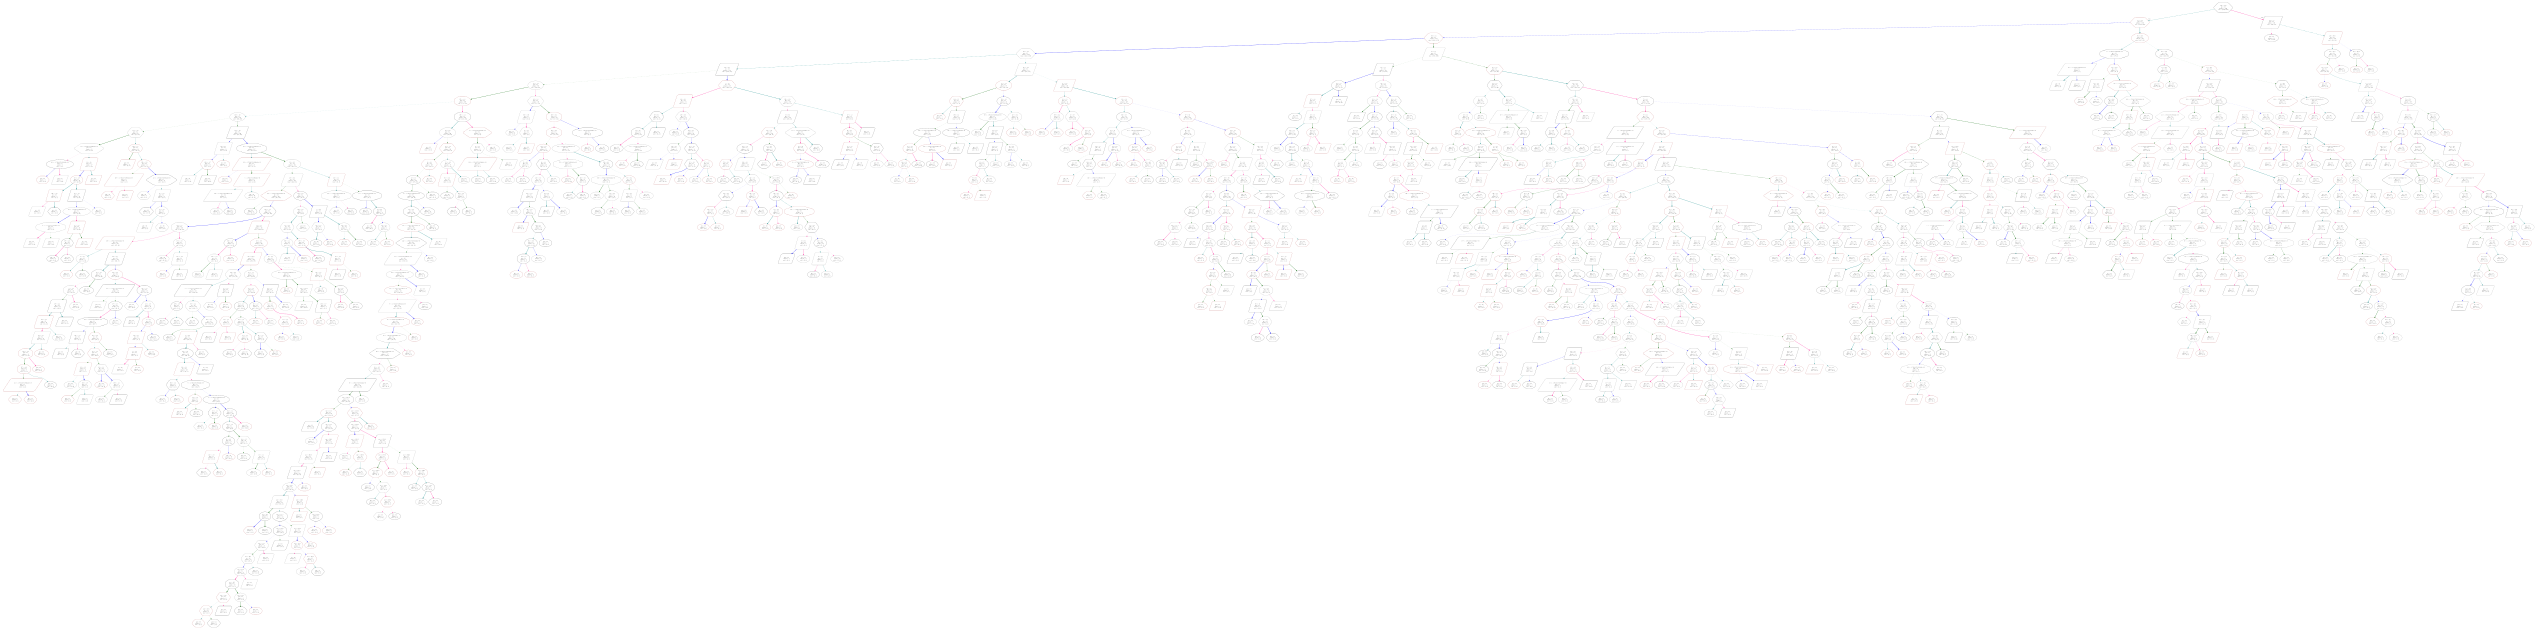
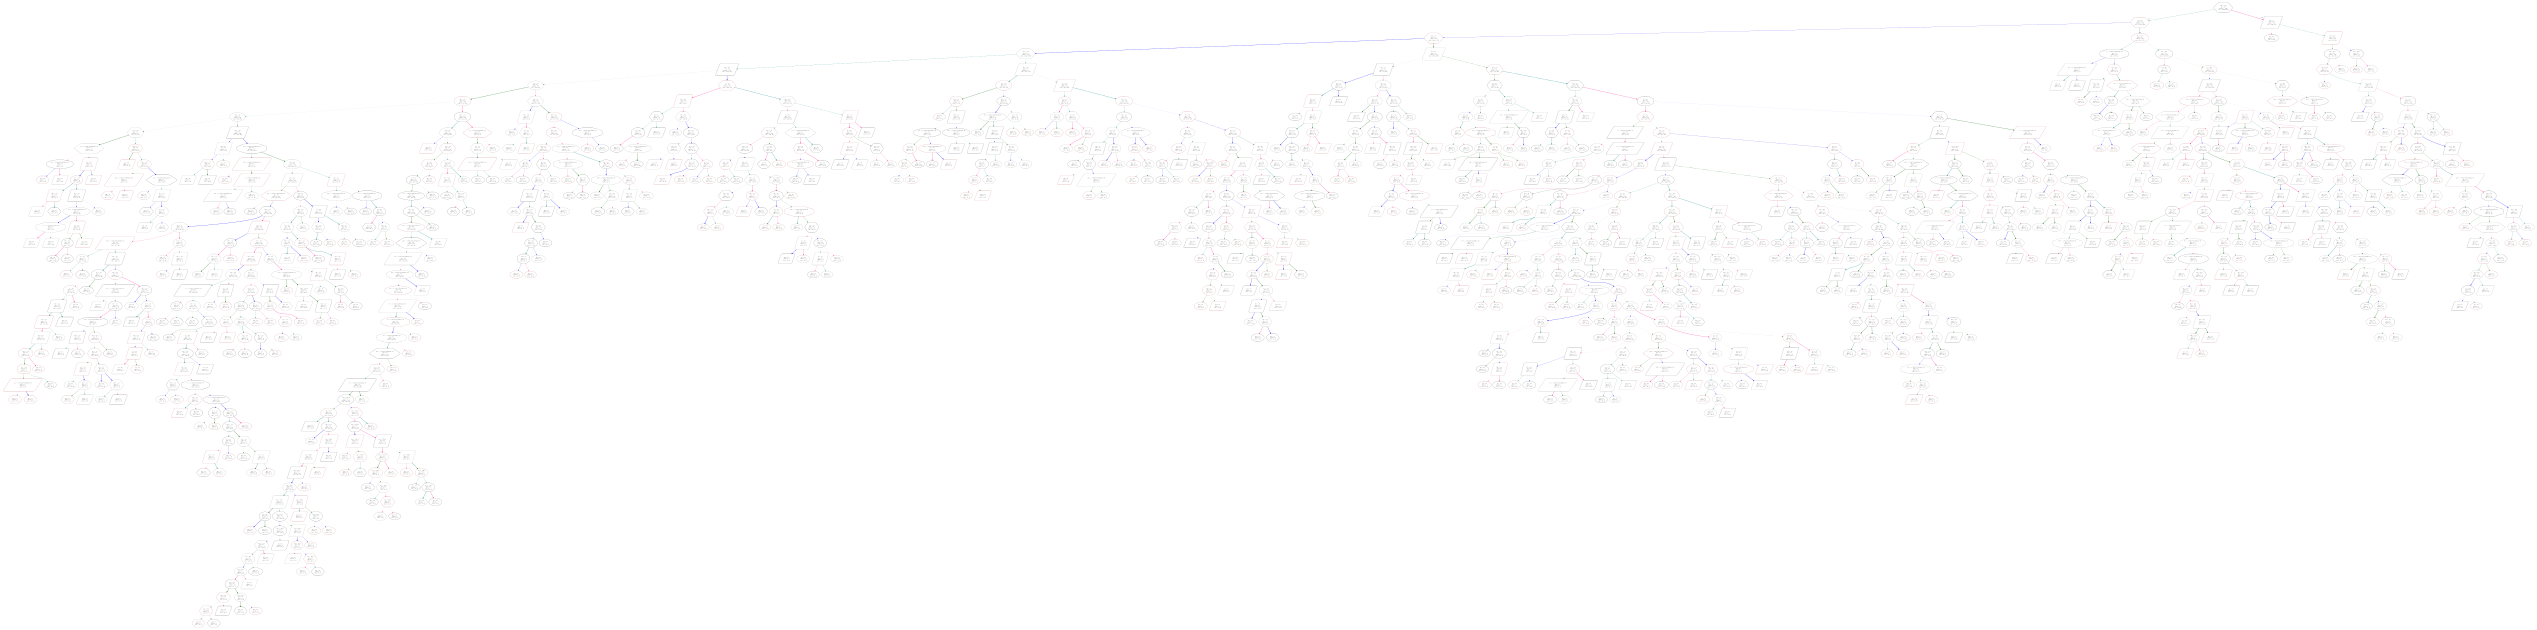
(351, 235) -> (351, 235)
